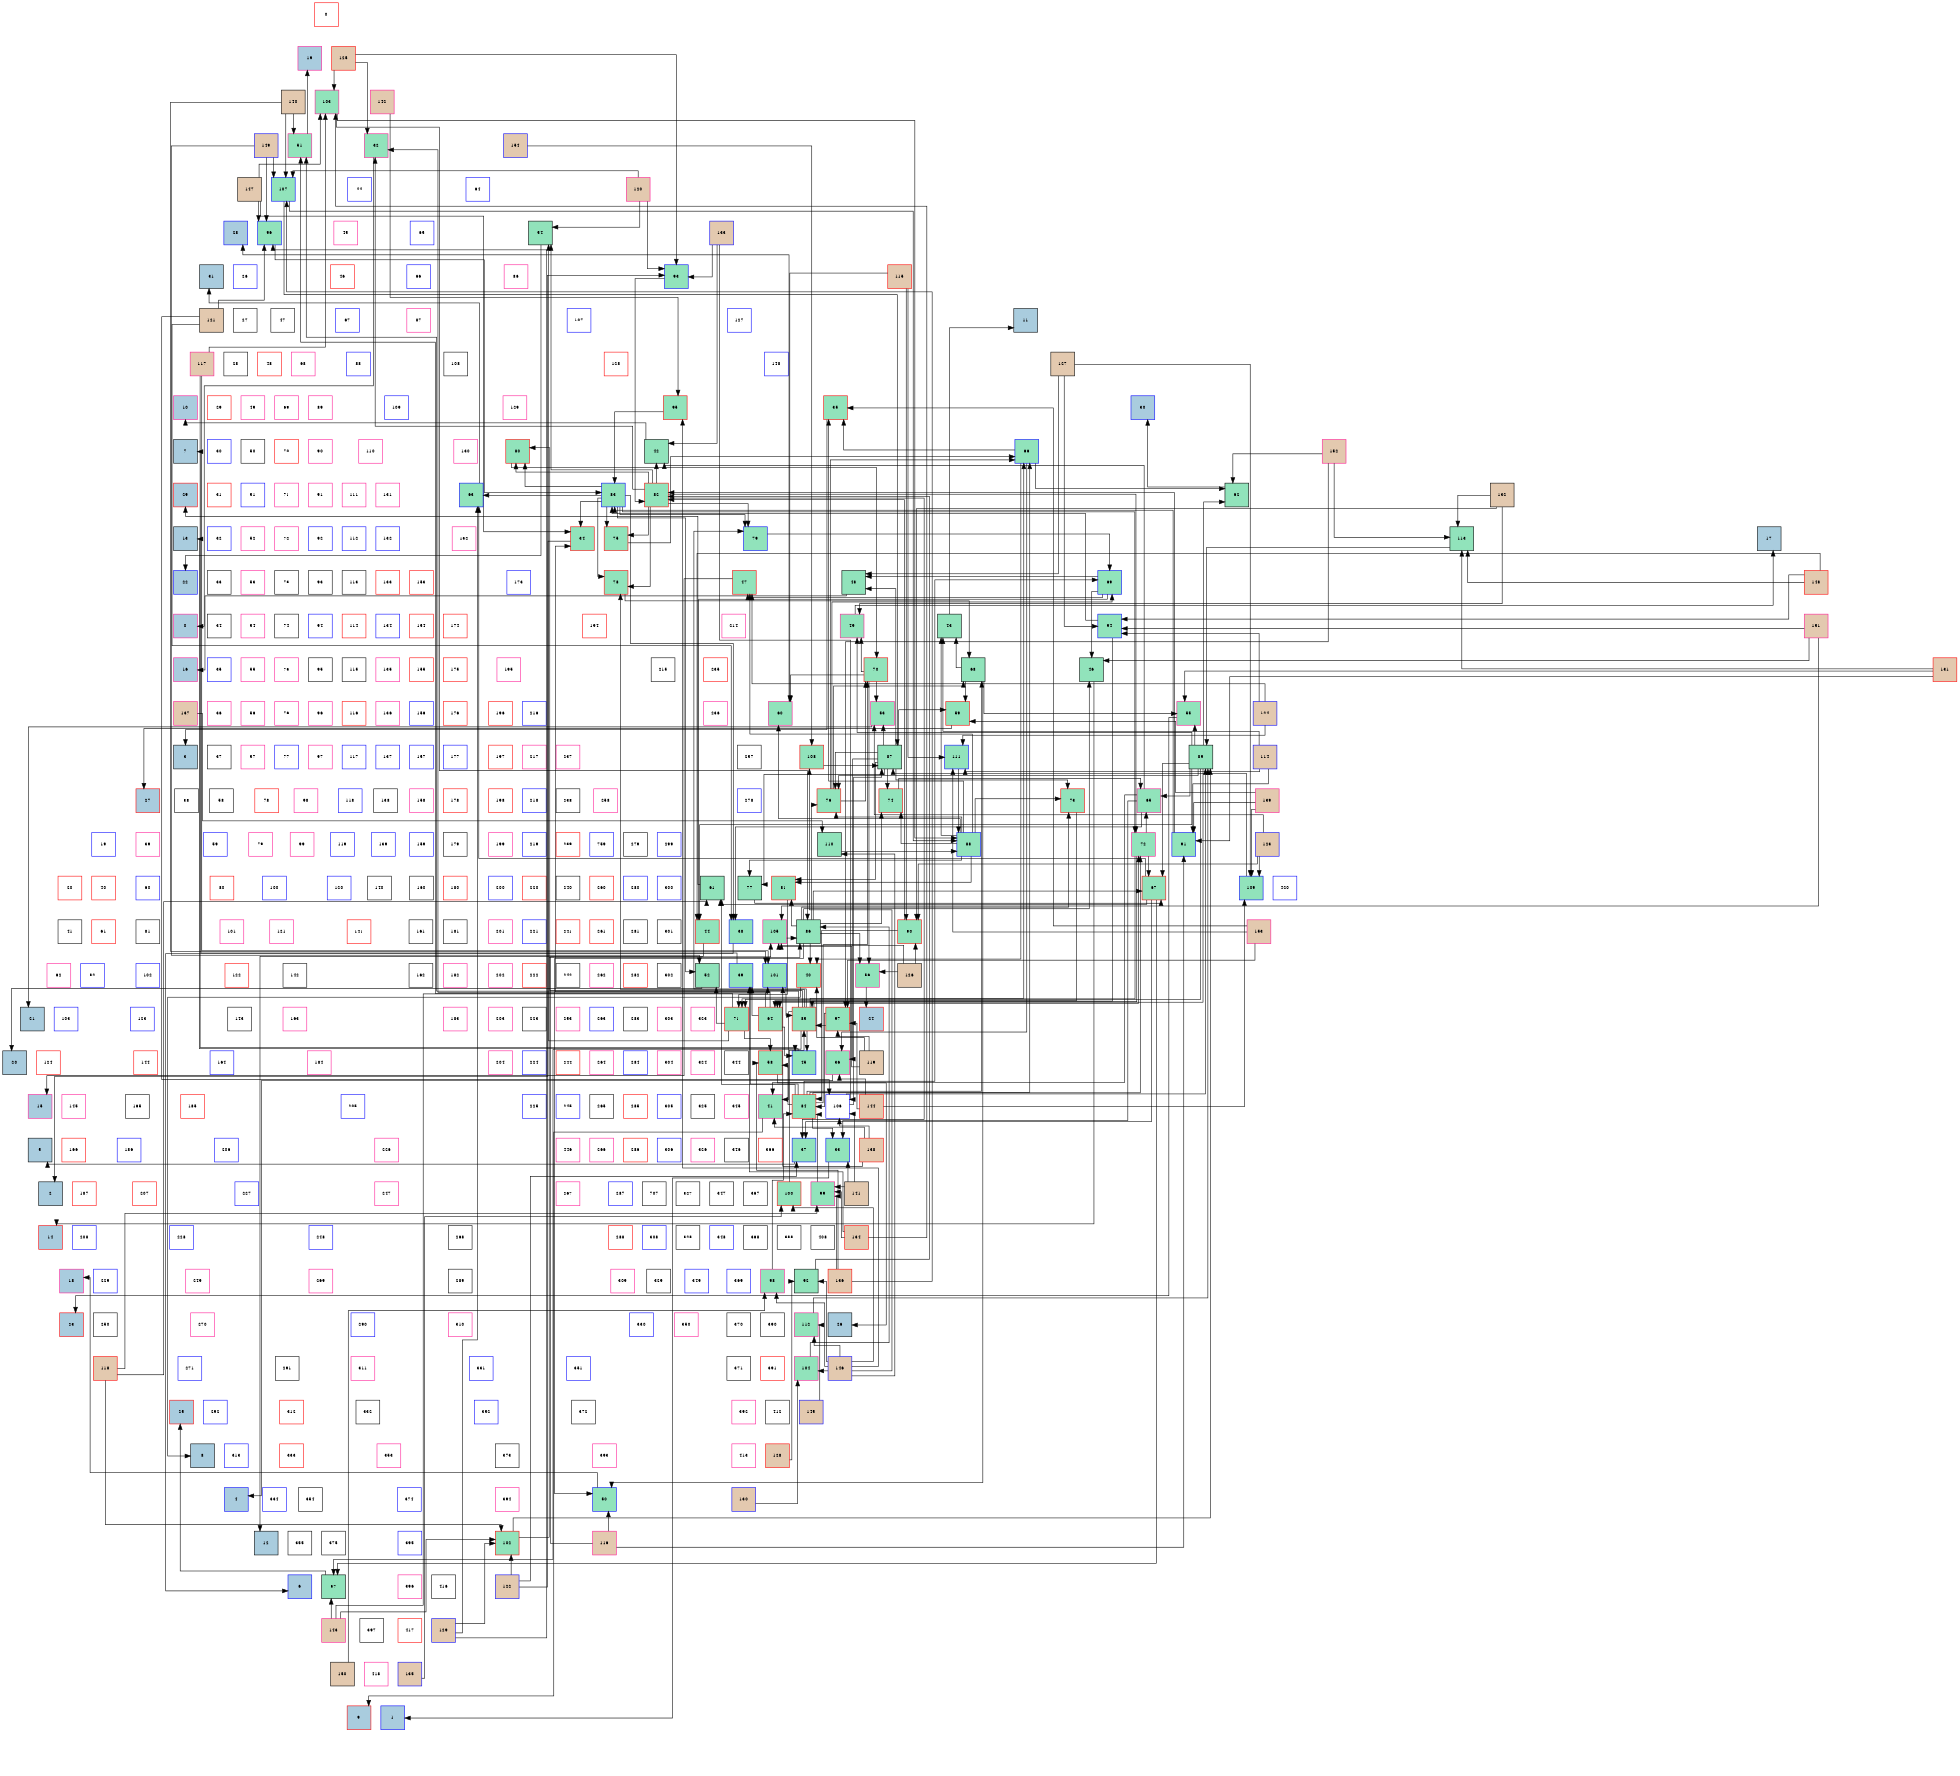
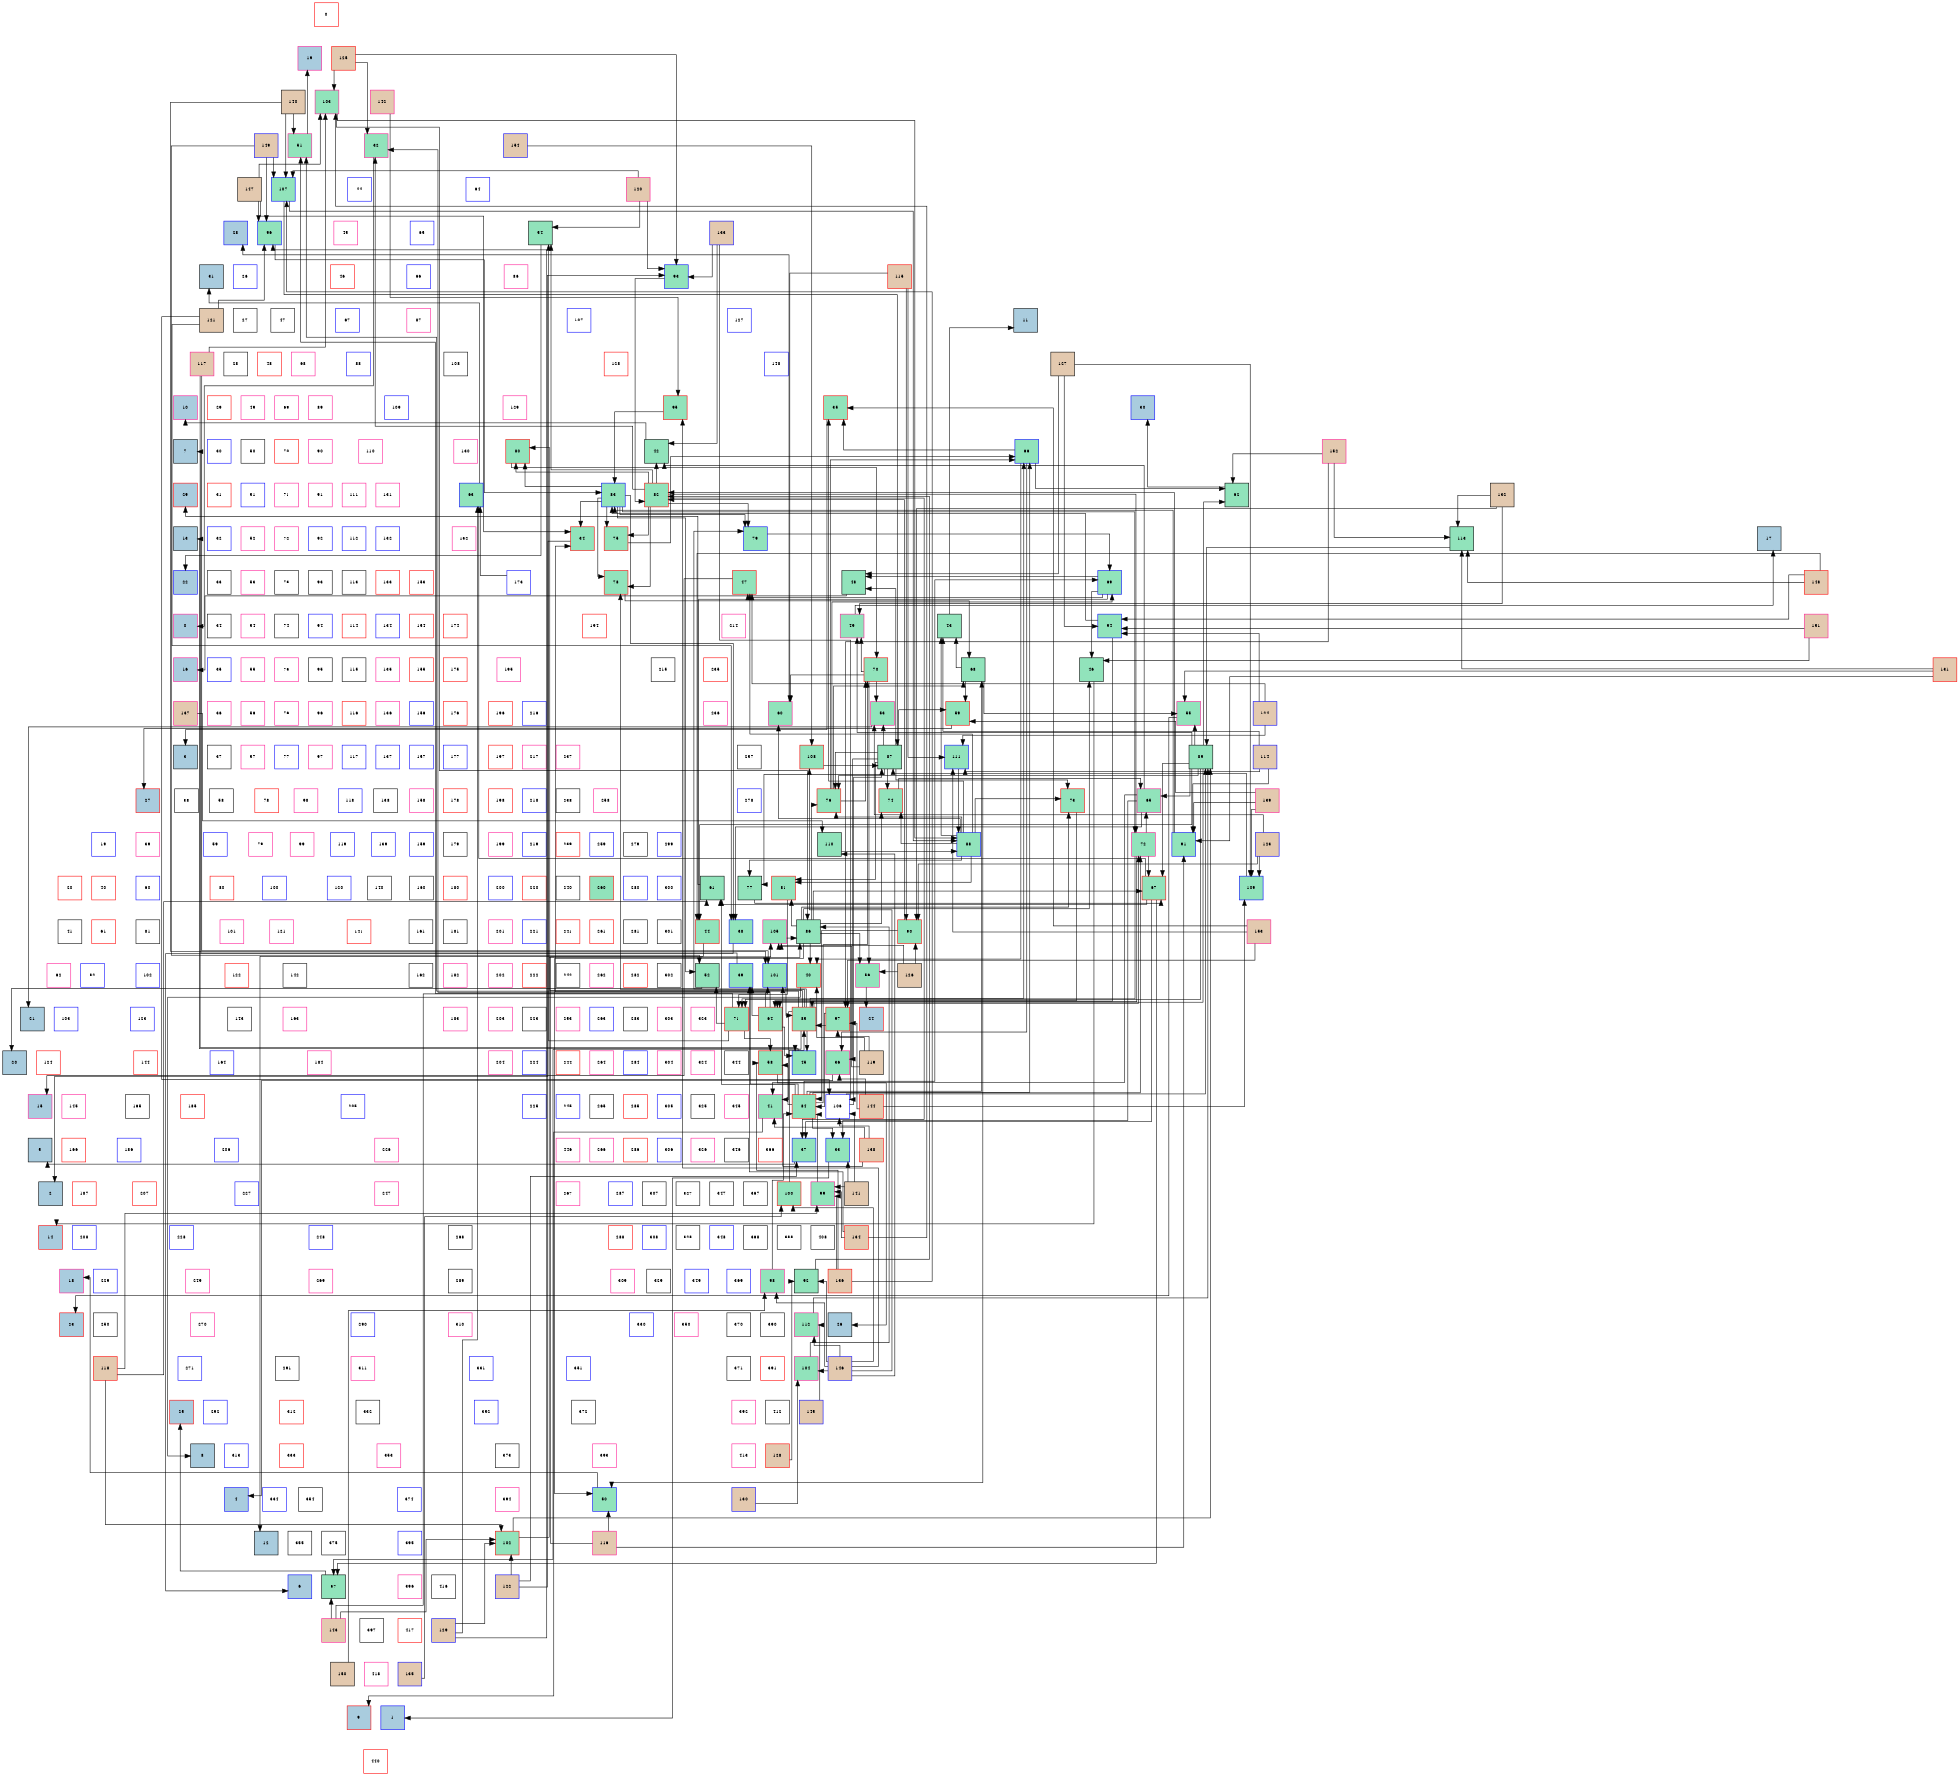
(545, 495) -> (482, 575)
(602, 844) -> (602, 844)
(602, 888) -> (602, 888)
(1285, 888) -> none
(1430, 906) -> none
(654, 1194) -> (654, 1194)
none -> (376, 1761)
